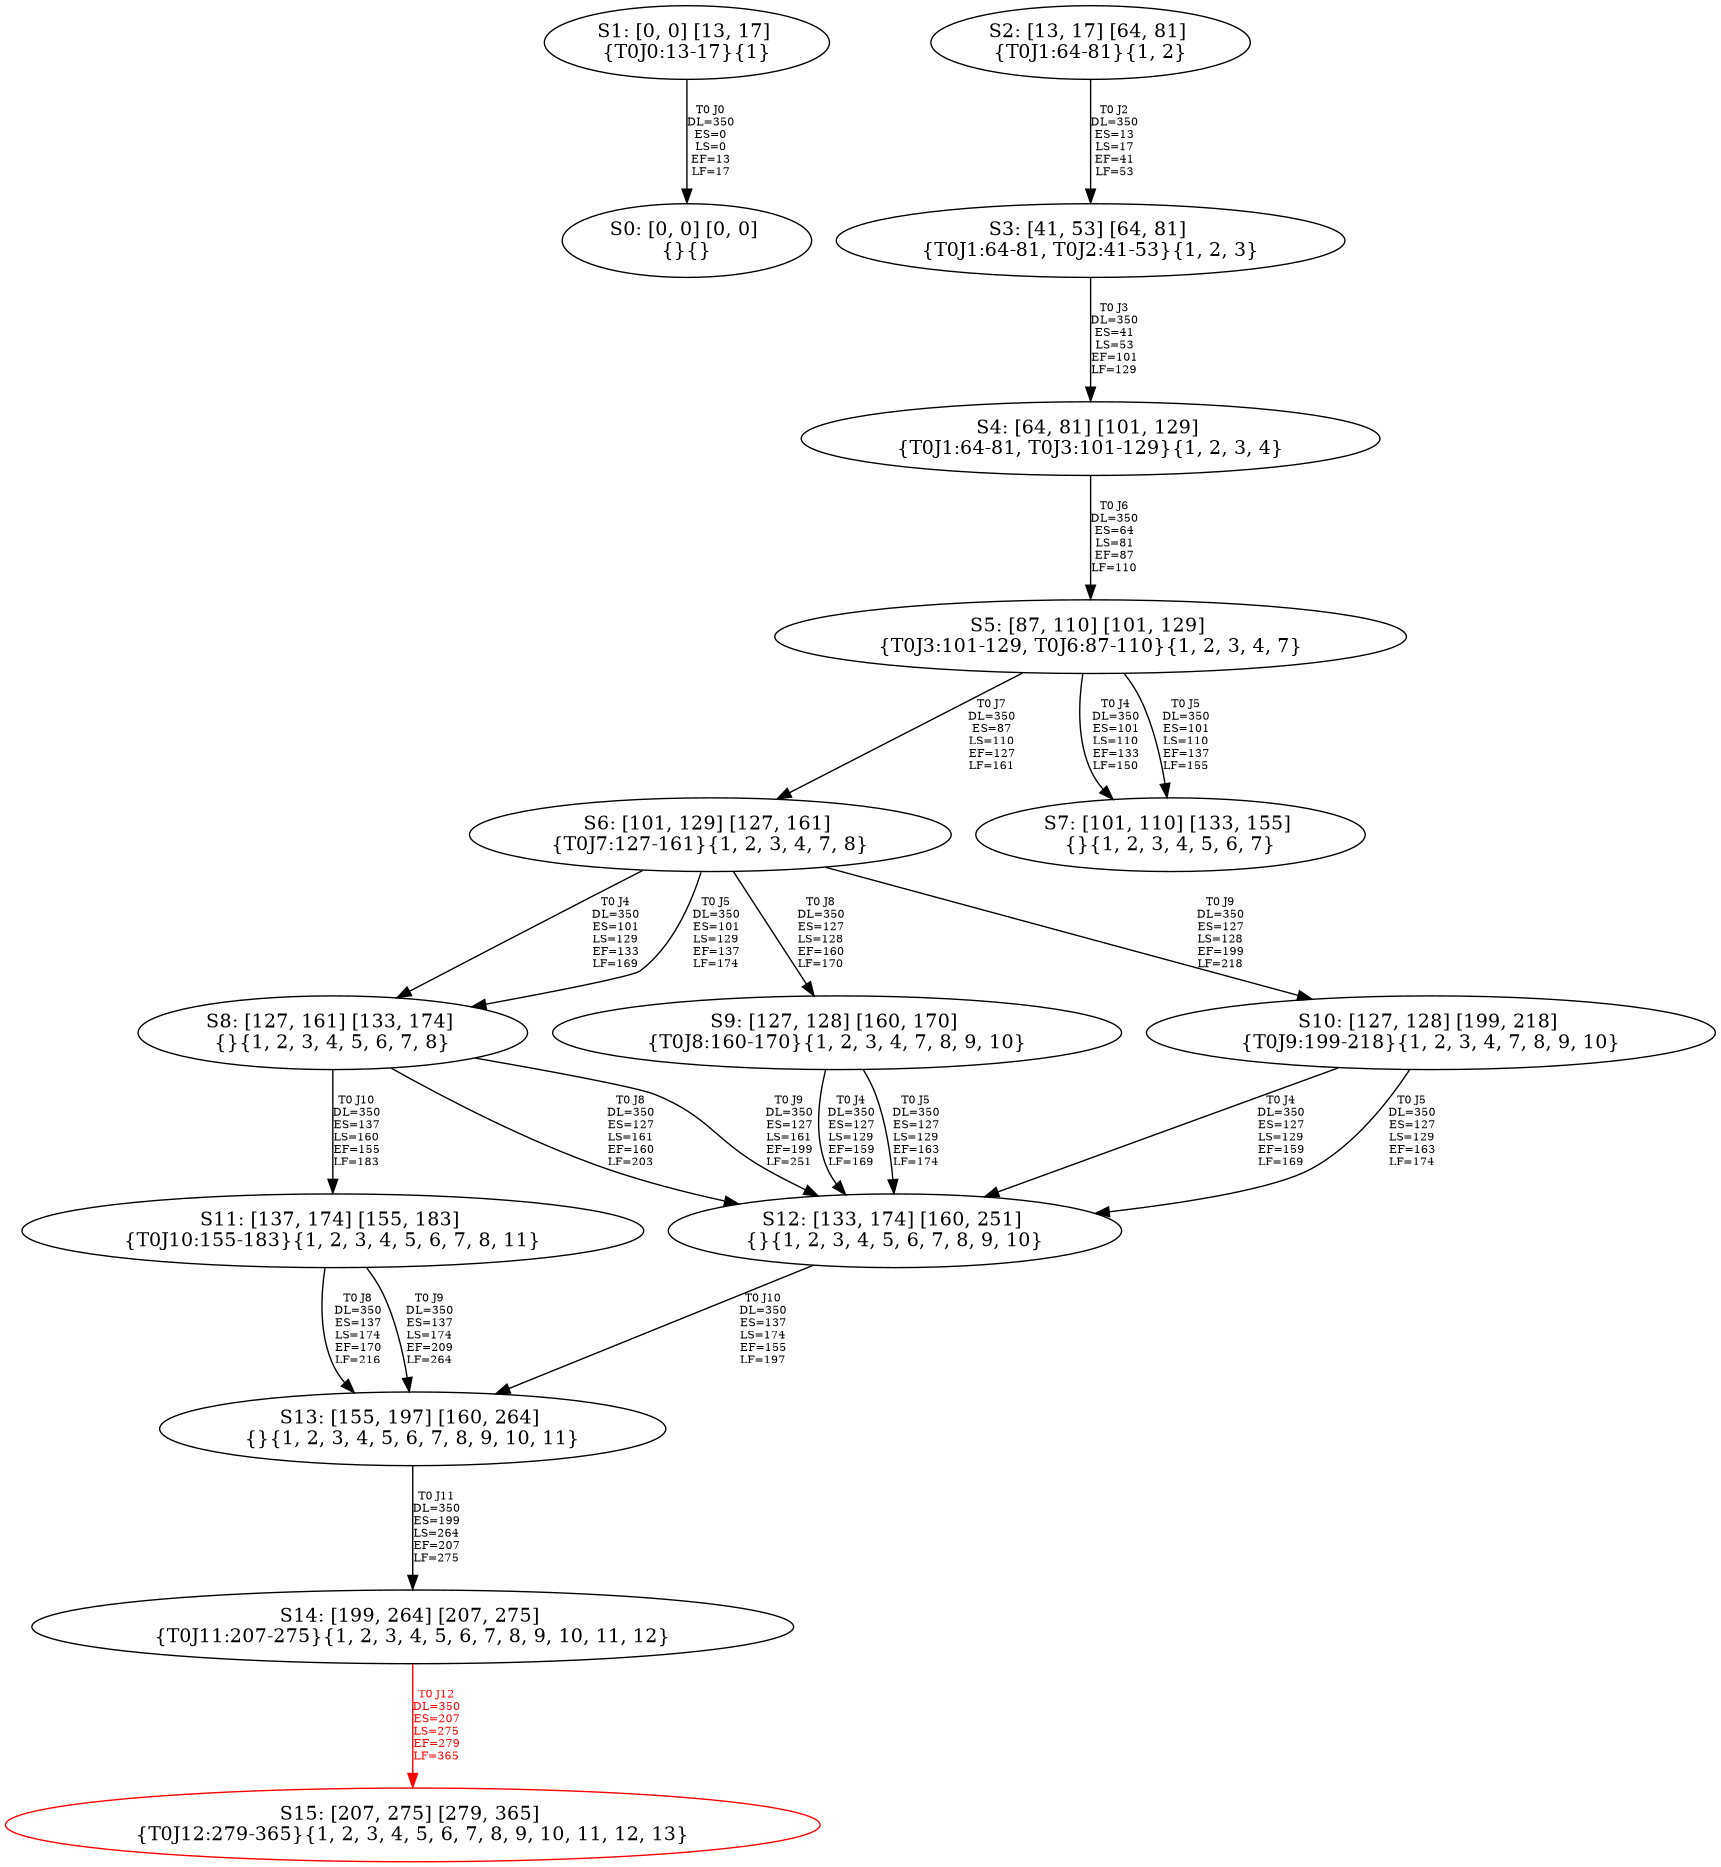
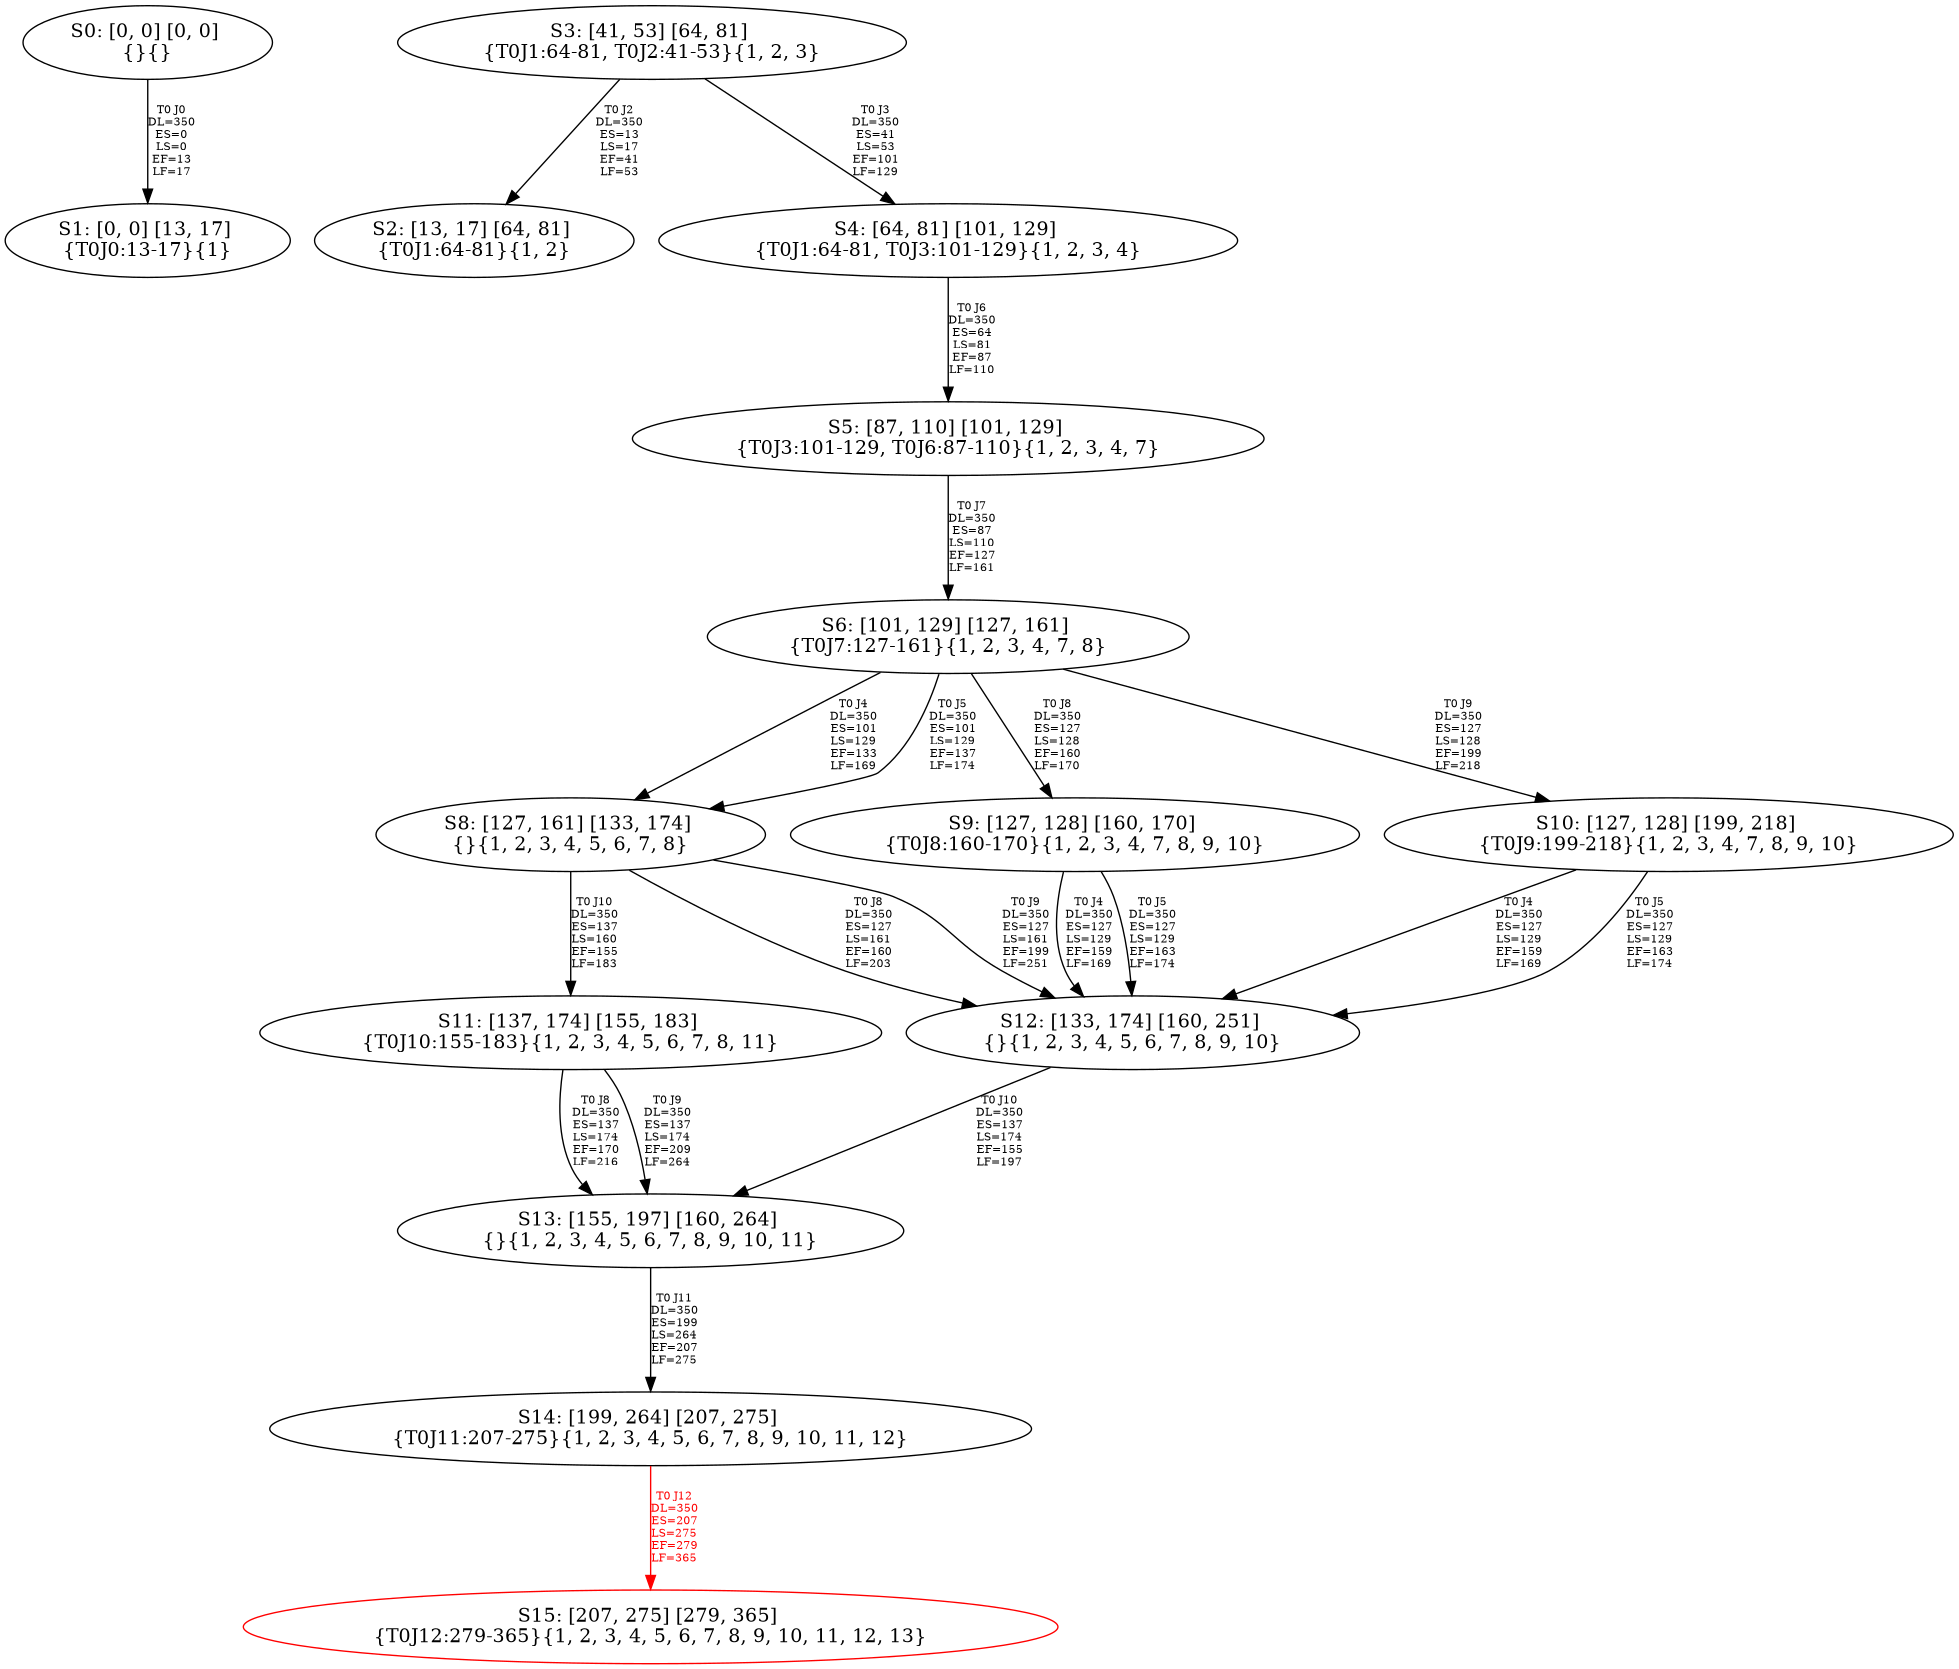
(687, 134) -> (148, 134)
(1091, 134) -> (568, 137)
(1171, 835) -> none
